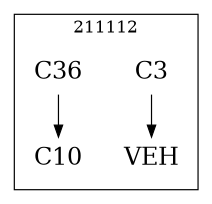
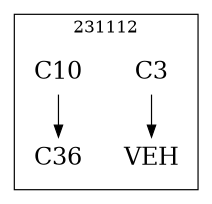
(106, 28) -> (106, 28)
(58, 110) -> (58, 110)
